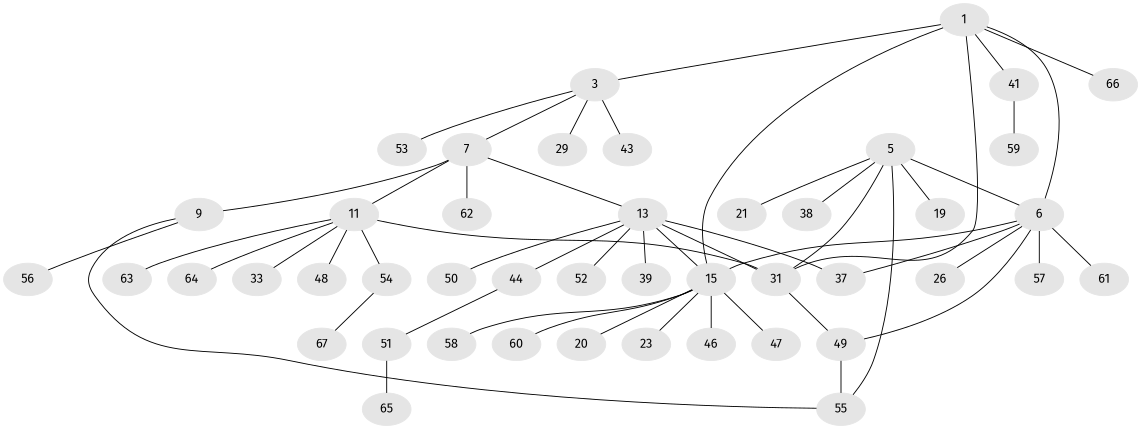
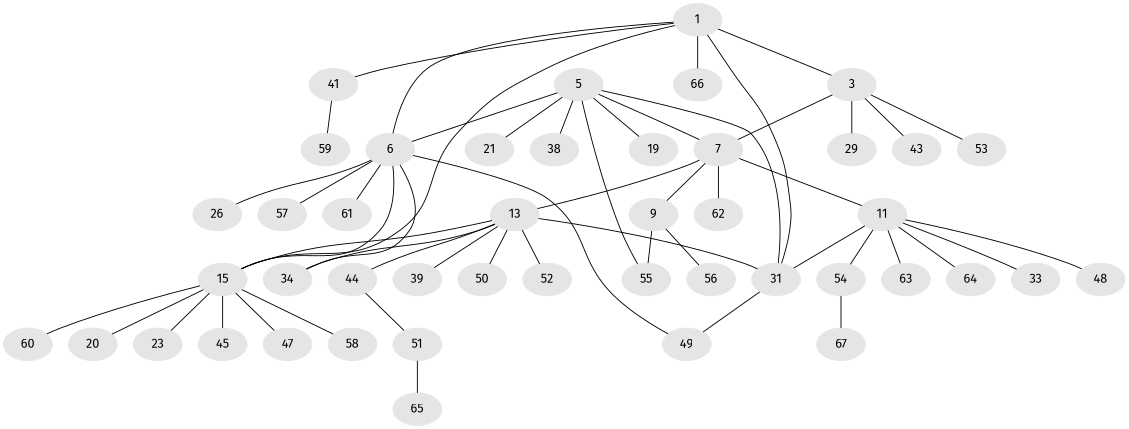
none -> (649, 117)
(841, 279) -> (288, 279)
(711, 344) -> (223, 344)
(841, 377) -> none
